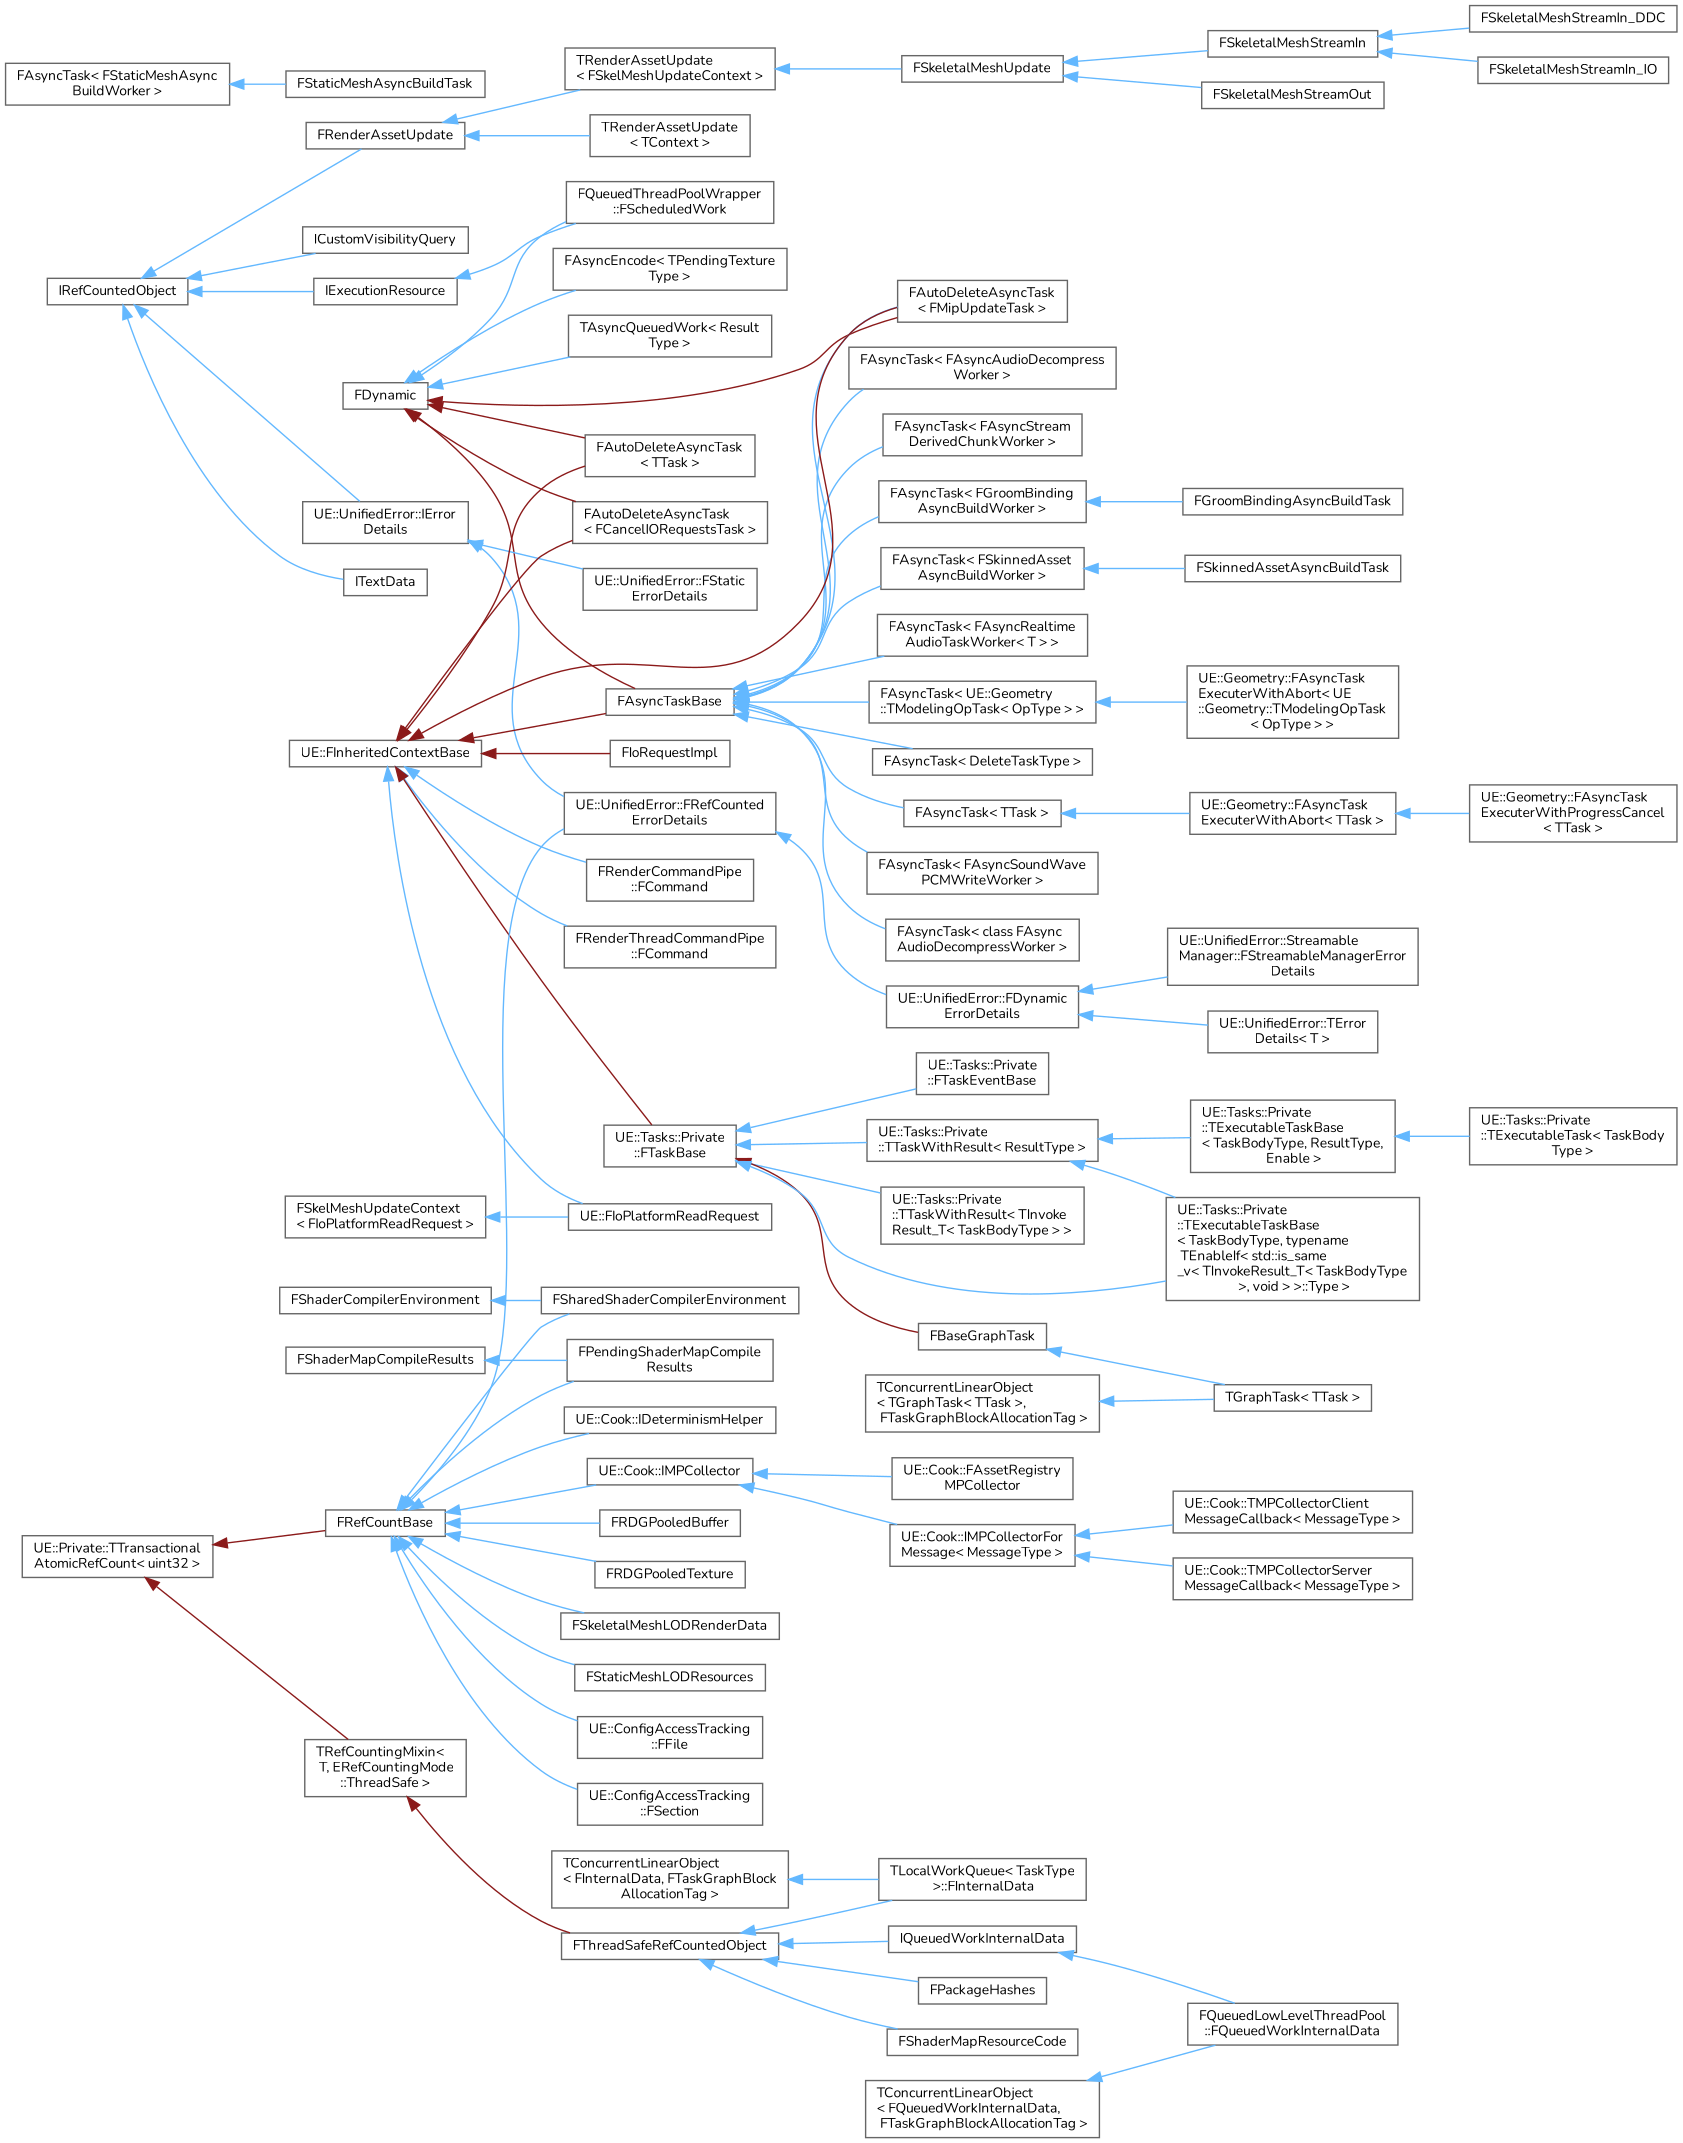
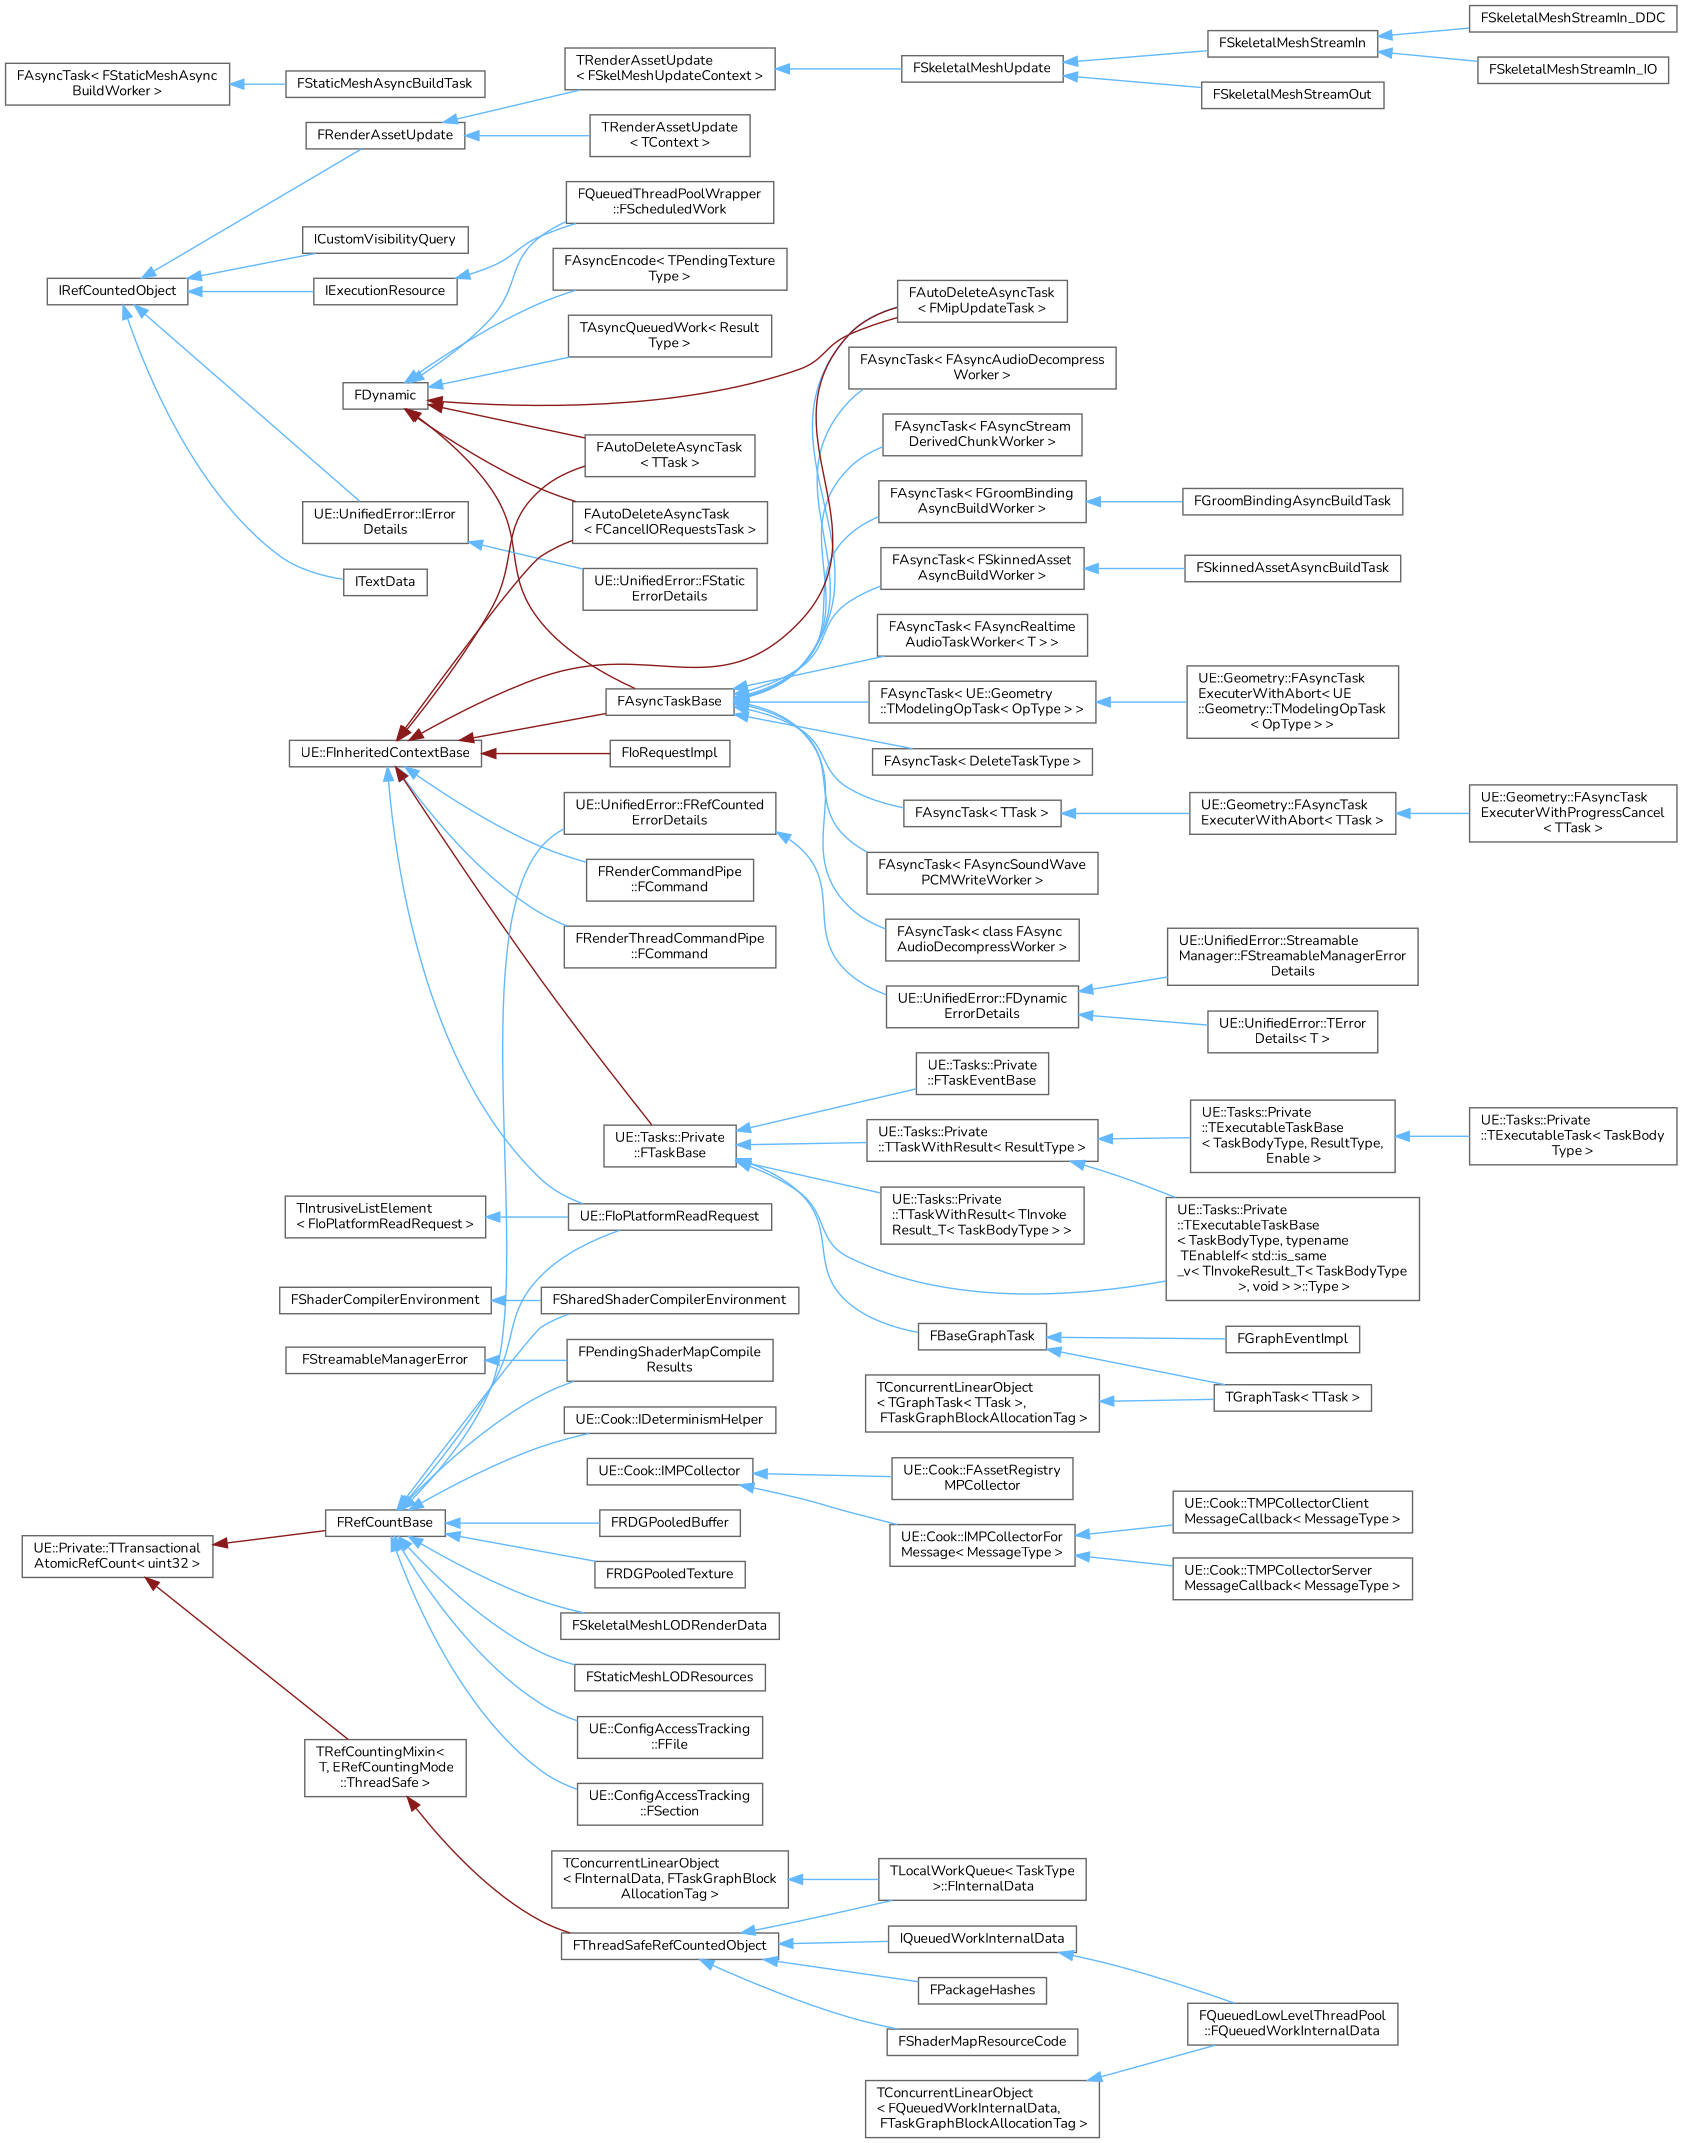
(515, 676) -> none
(385, 1217) -> (385, 1217)
(825, 1257) -> (825, 1257)
none -> (1293, 1339)
(385, 1360) -> (385, 1360)
(528, 1497) -> (513, 1327)
